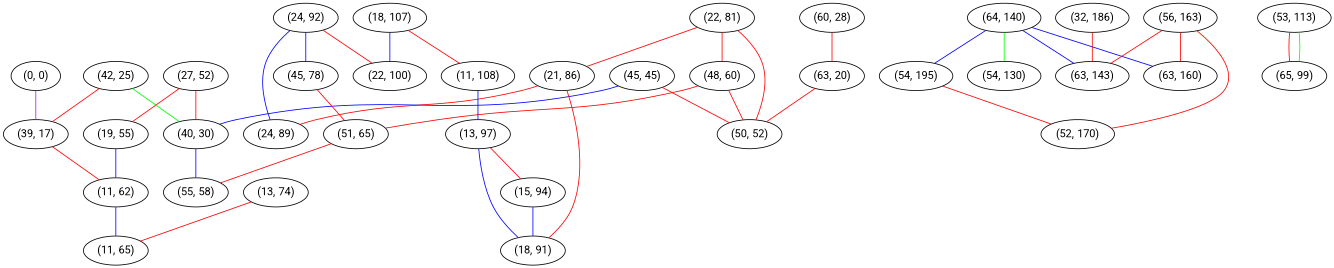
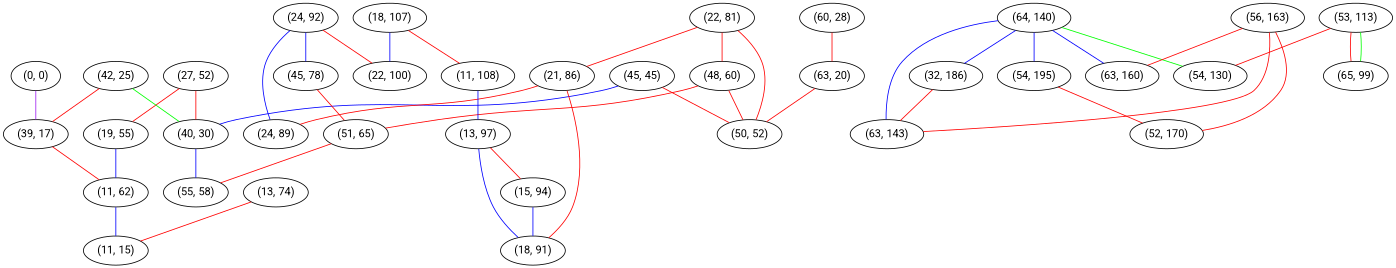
none -> (1288, 45)
none -> (990, 47)
(116, 251) -> (116, 251)
